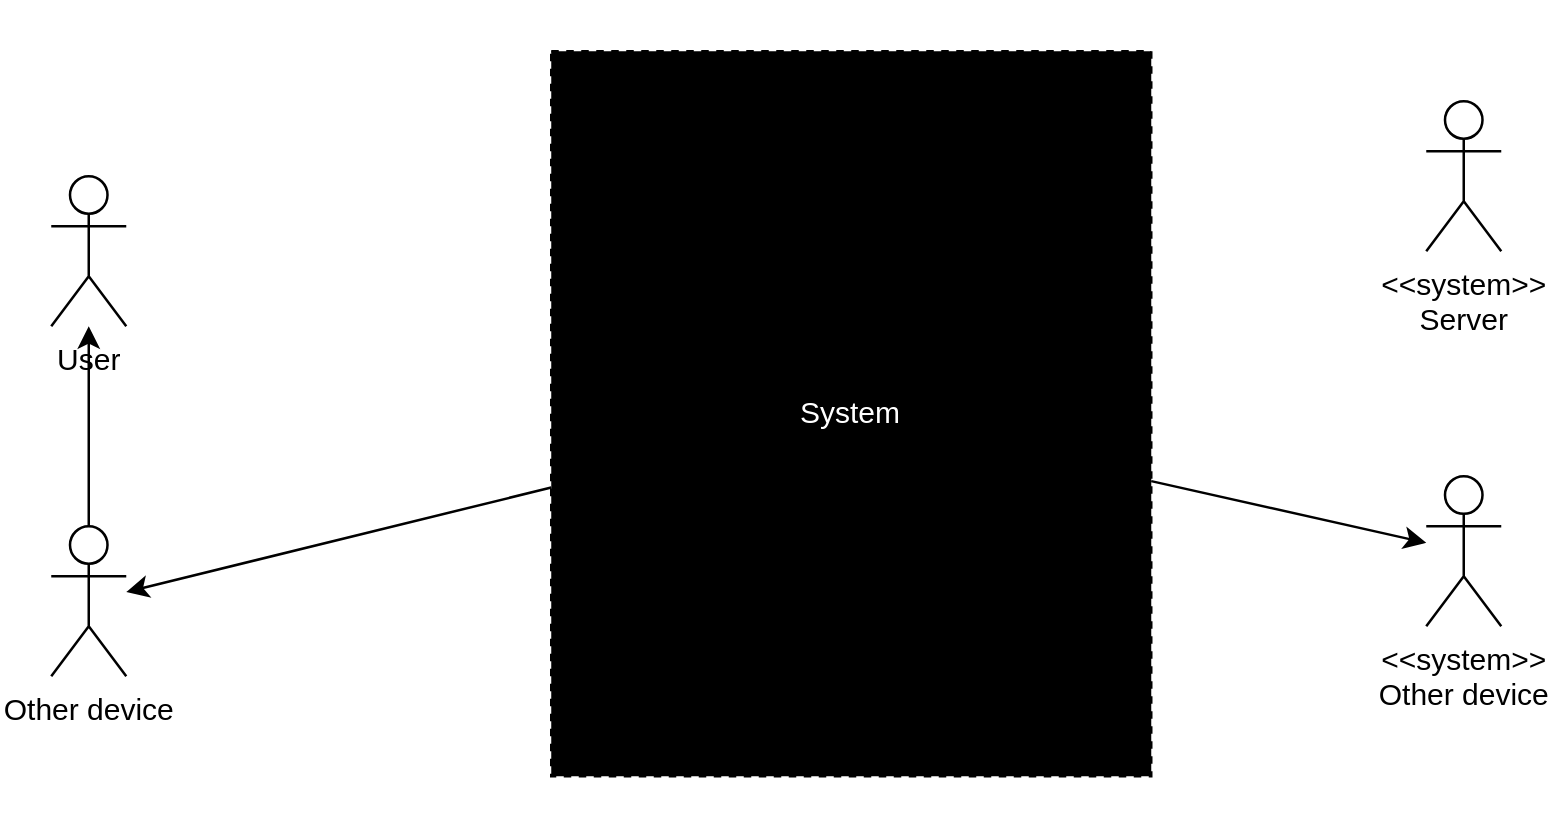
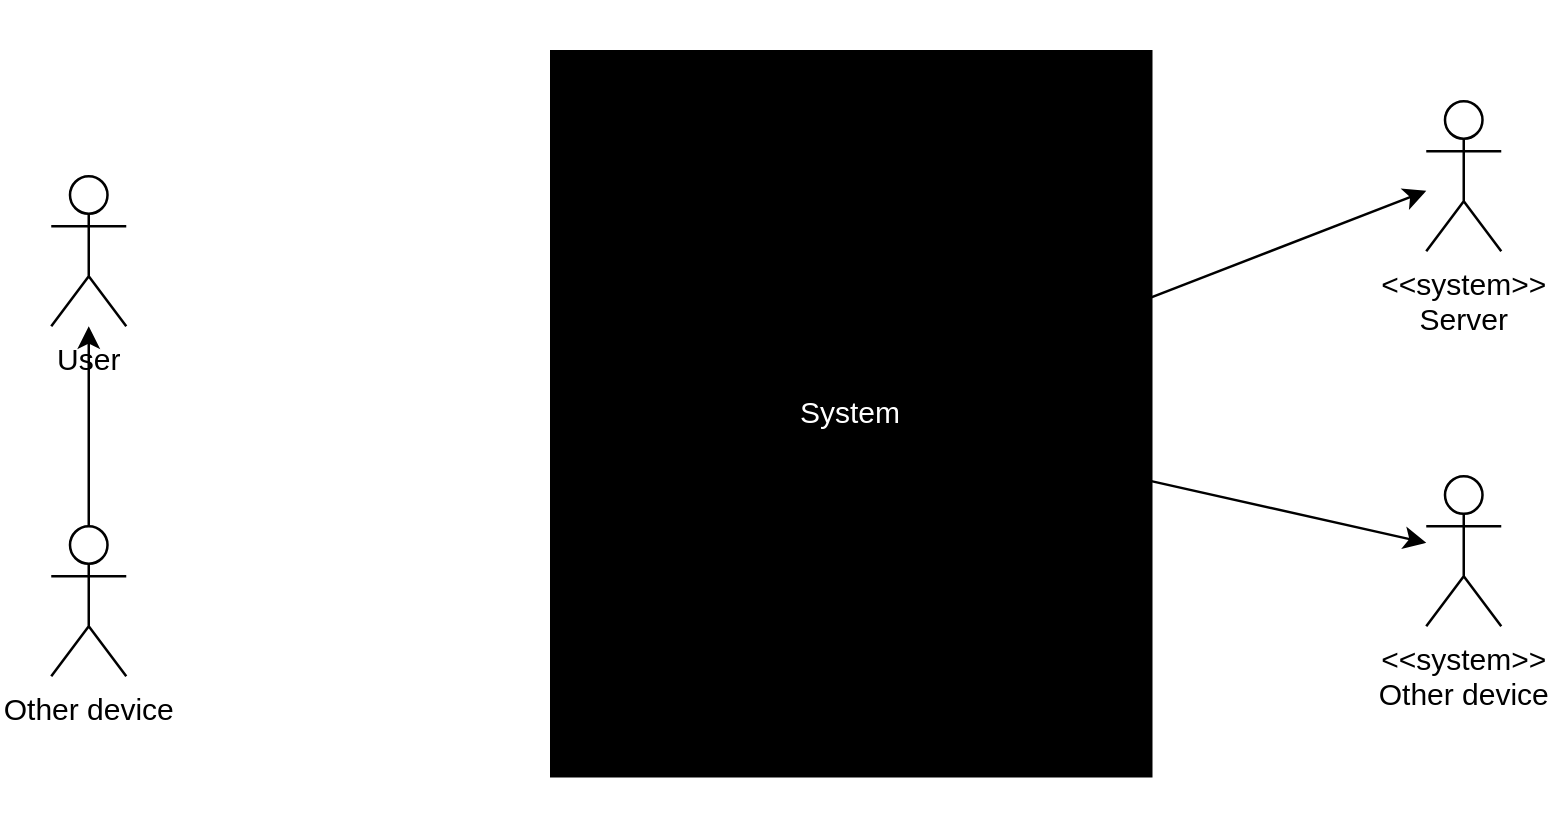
(851, 414) -> (851, 414)
(347, 538) -> (1281, 247)
